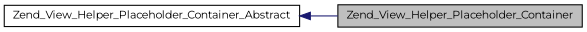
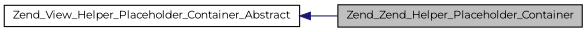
(460, 16) -> (460, 16)
